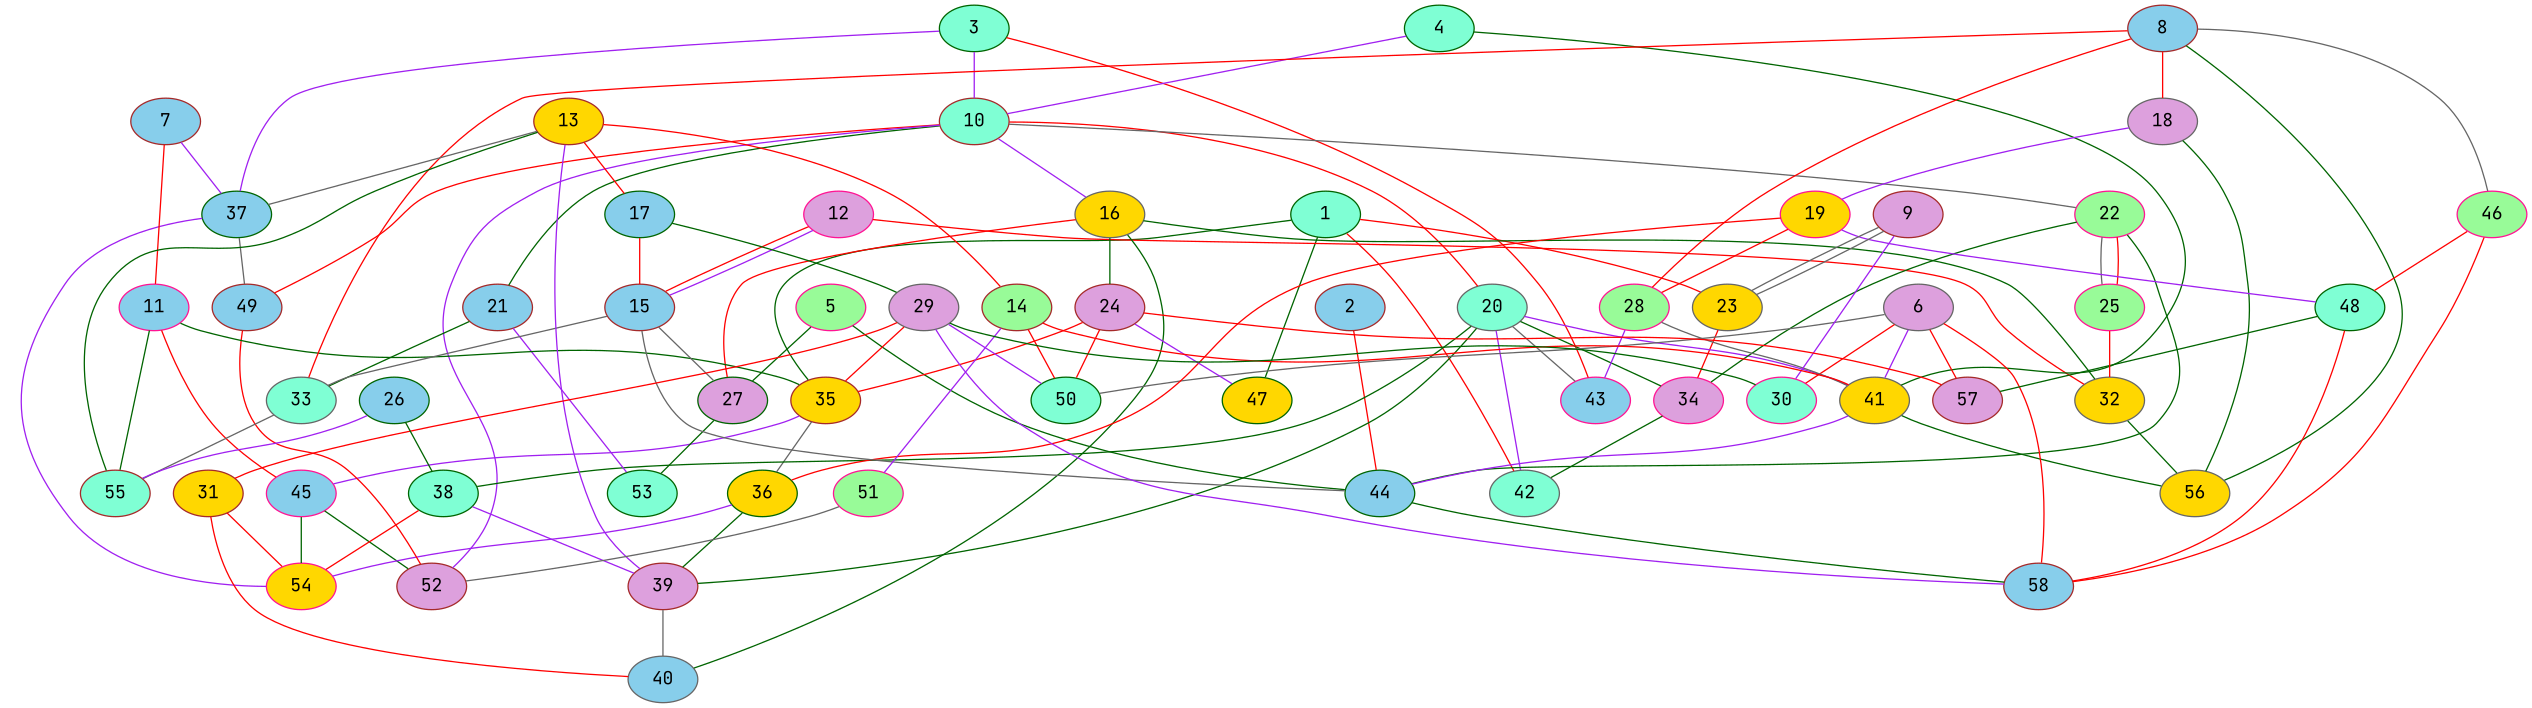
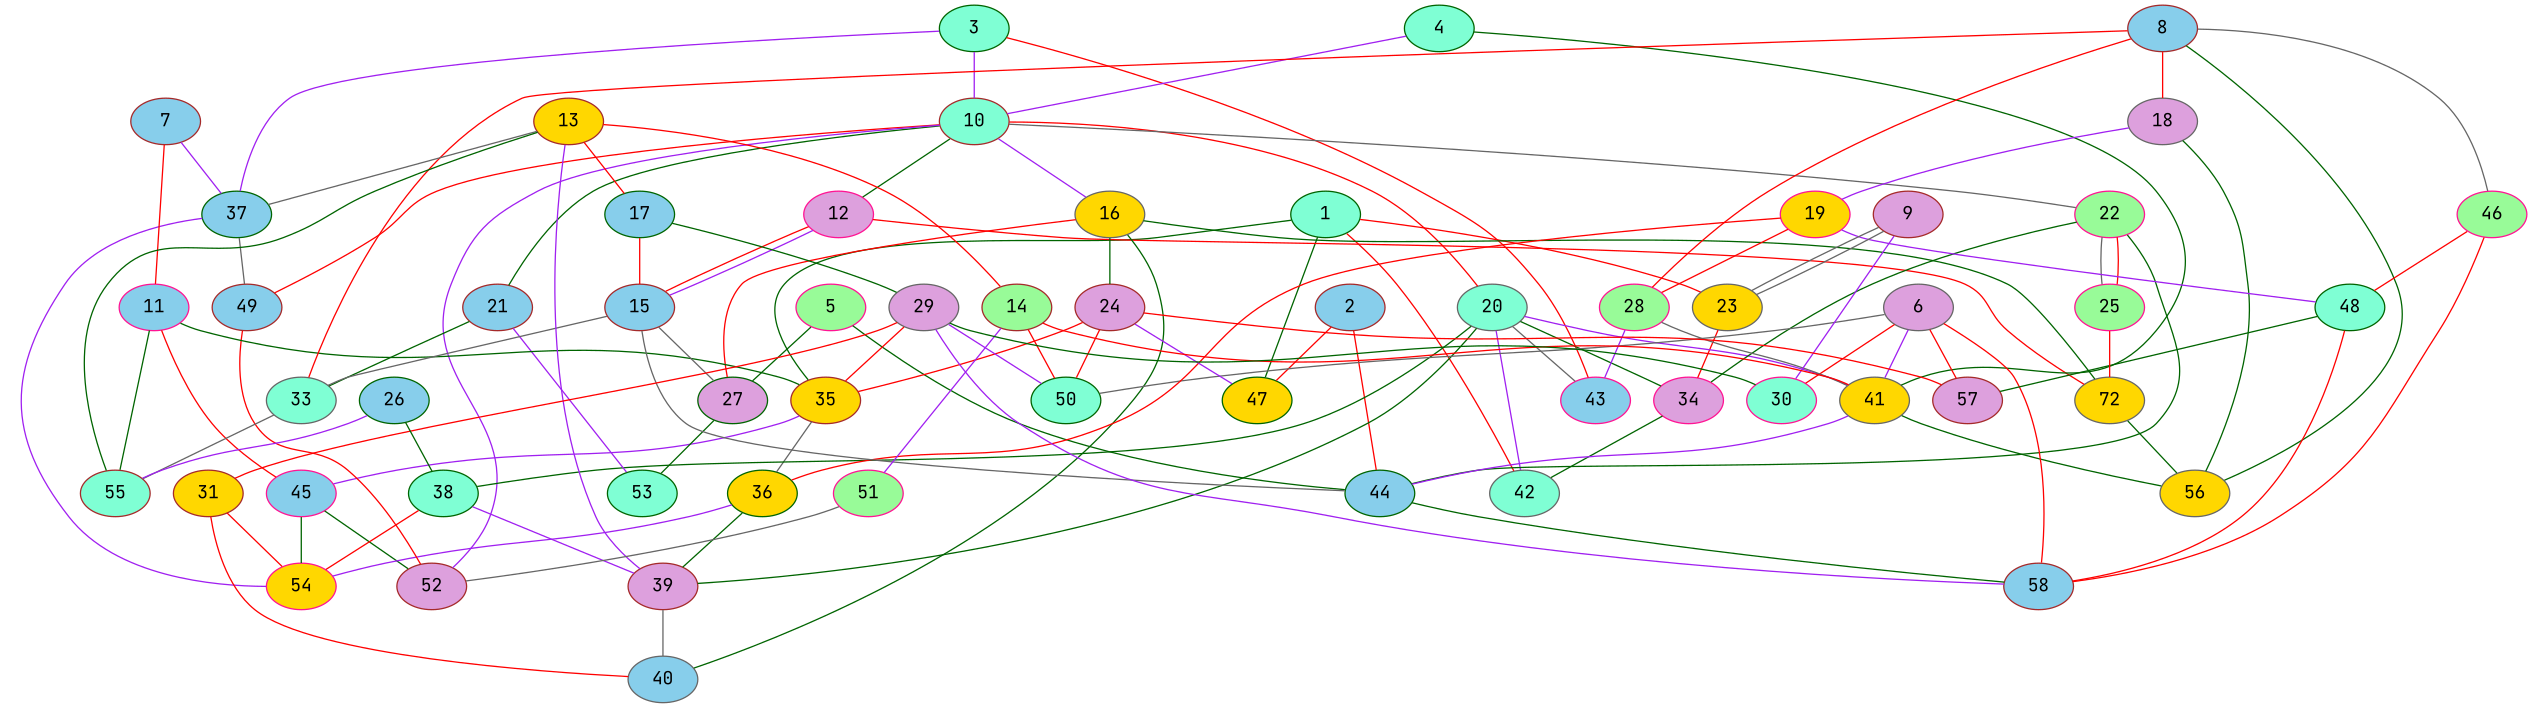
none -> (906, 168)
none -> (1309, 348)
(2110, 400) -> (2110, 400)
